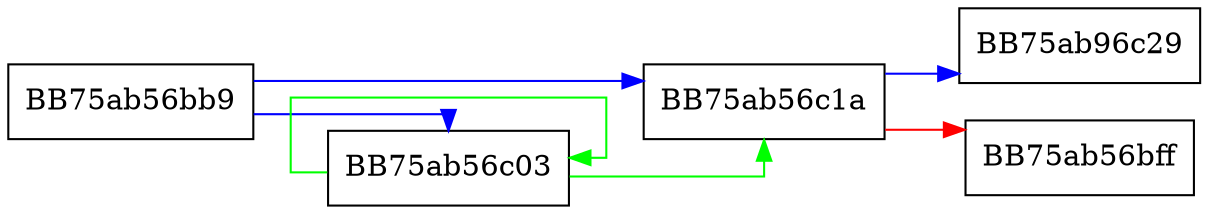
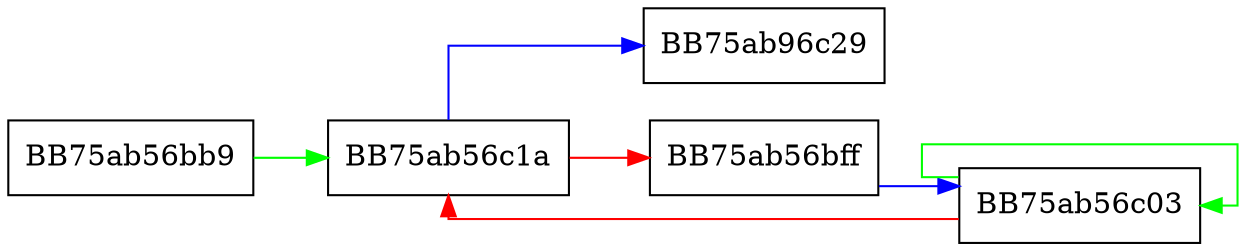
(438, 81) -> (280, 158)
(352, 114) -> (909, 186)
(675, 176) -> (702, 219)
